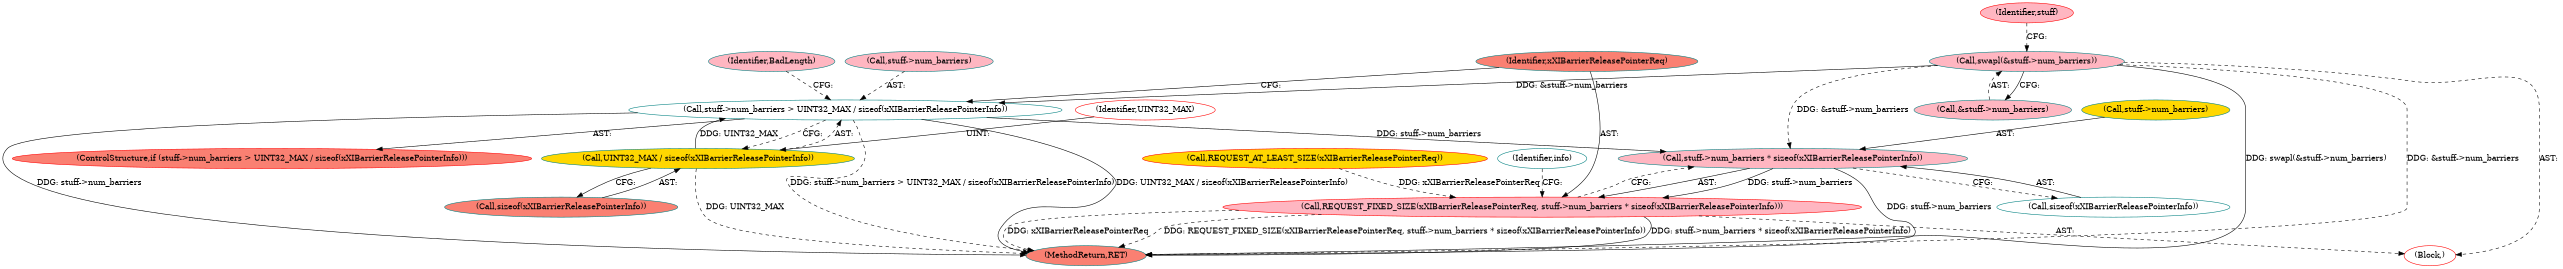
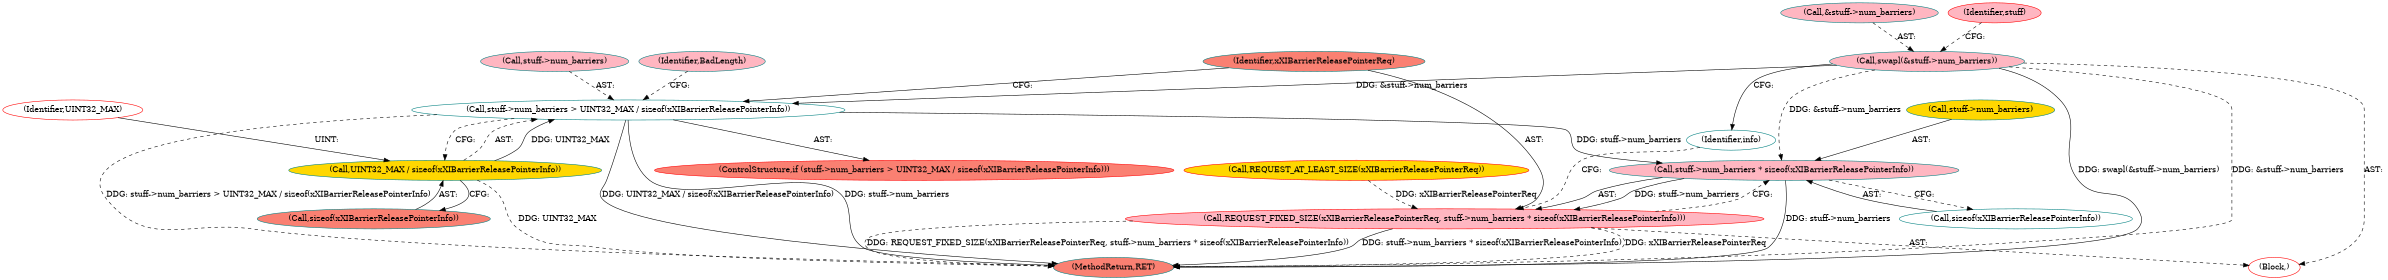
(2018, 85) -> (1768, 74)
